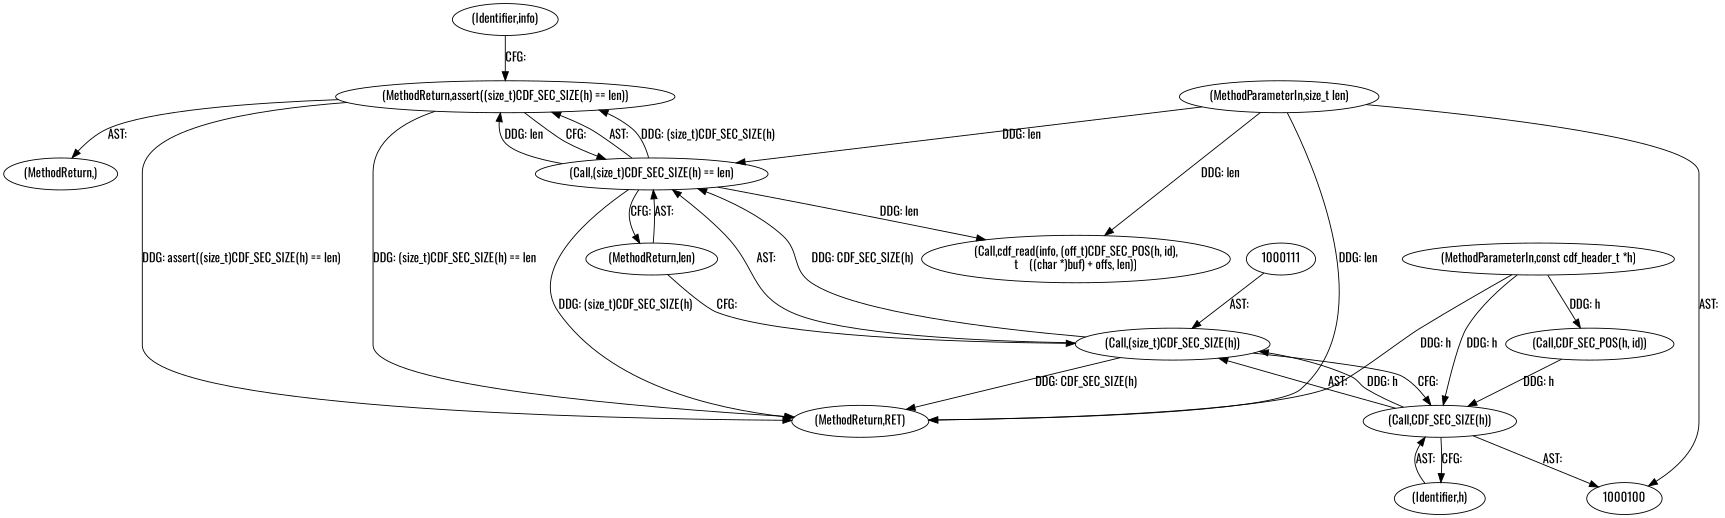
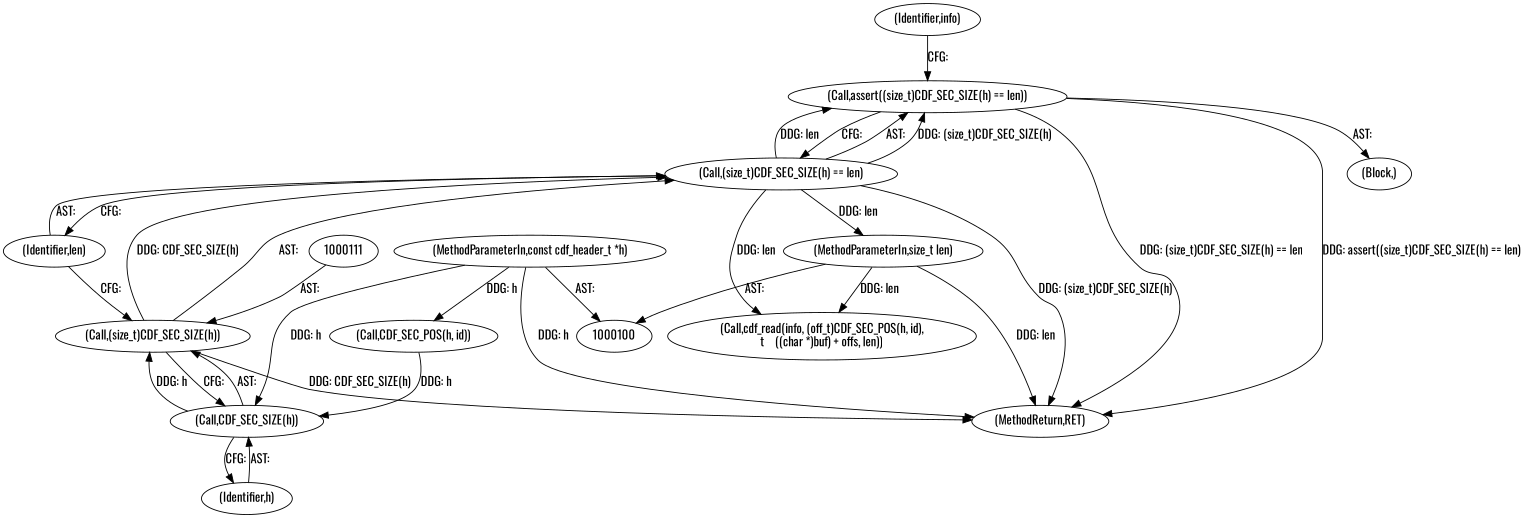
(505, 97) -> (928, 97)
(974, 134) -> (829, 210)
(61, 174) -> (1379, 174)
(652, 259) -> (54, 251)
(1532, 460) -> (570, 291)
